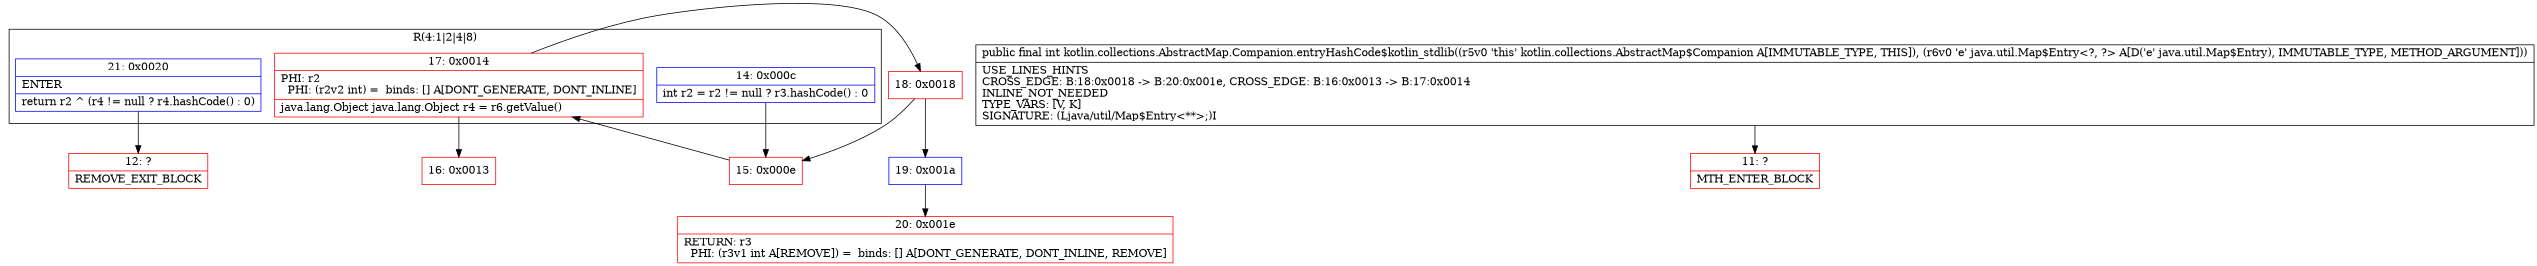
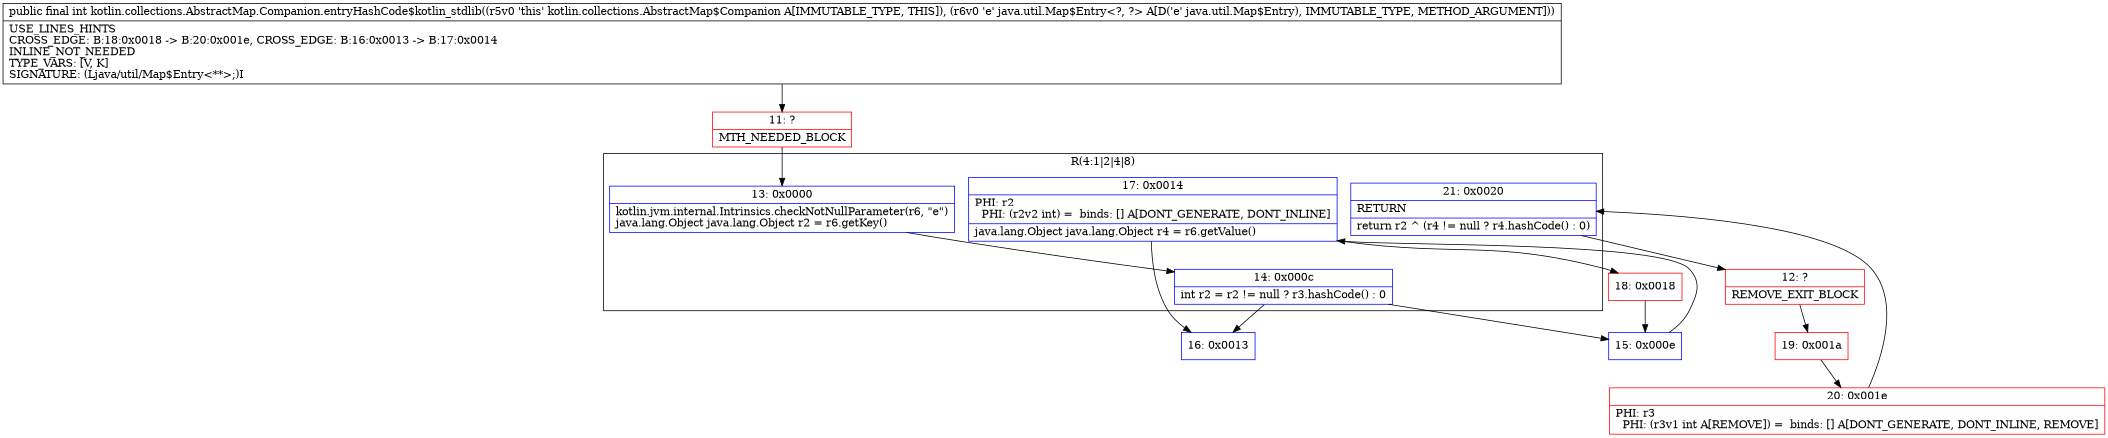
(42, 85) -> (1382, 209)
(459, 85) -> (1153, 209)
(925, 124) -> (1803, 315)
(459, 171) -> (1218, 346)
(766, 171) -> (1645, 346)
(925, 171) -> (1812, 346)
(1755, 179) -> (782, 138)
none -> (782, 209)
none -> (1803, 236)
(719, 242) -> (1637, 414)
none -> (1251, 316)
